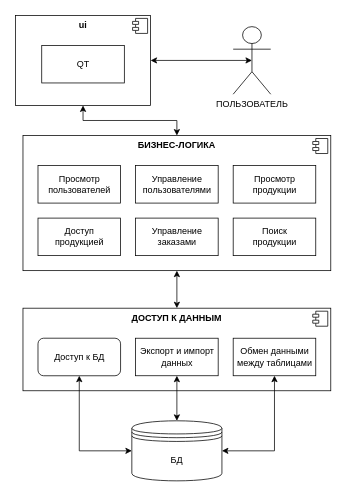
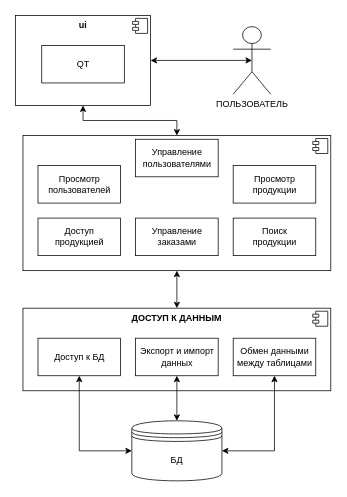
(177, 184) -> (177, 158)
(79, 357) -> (79, 357)
